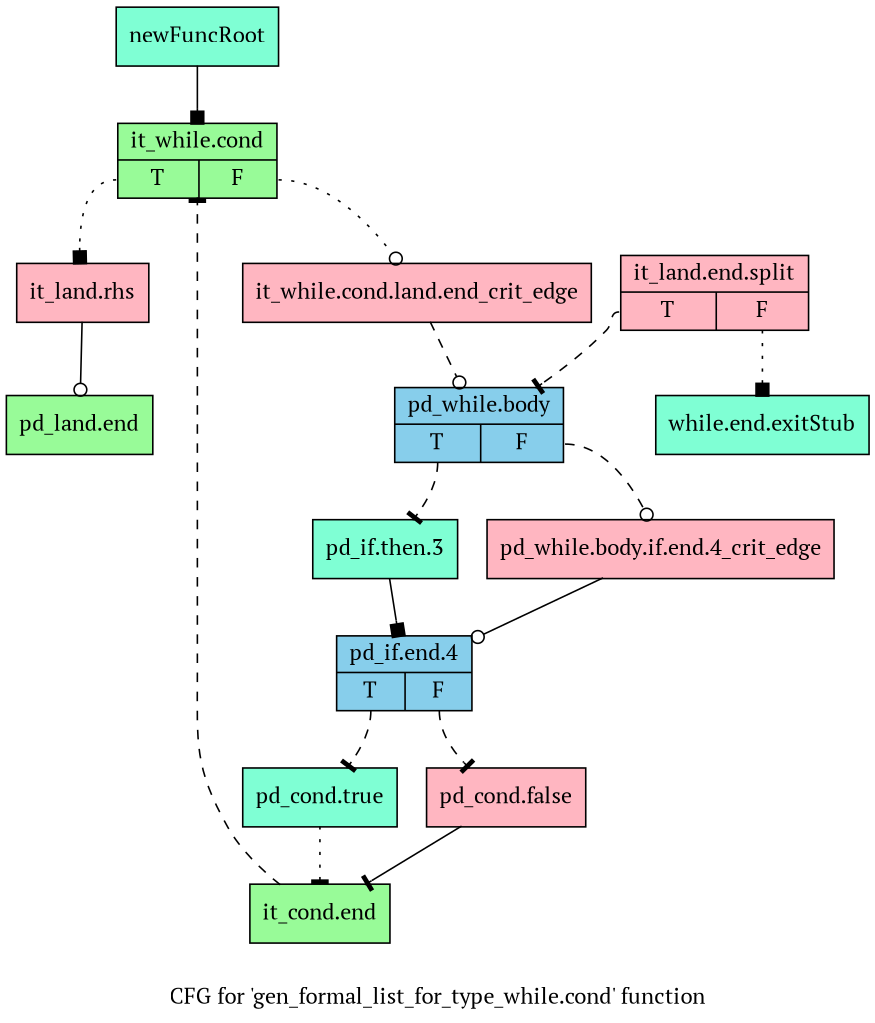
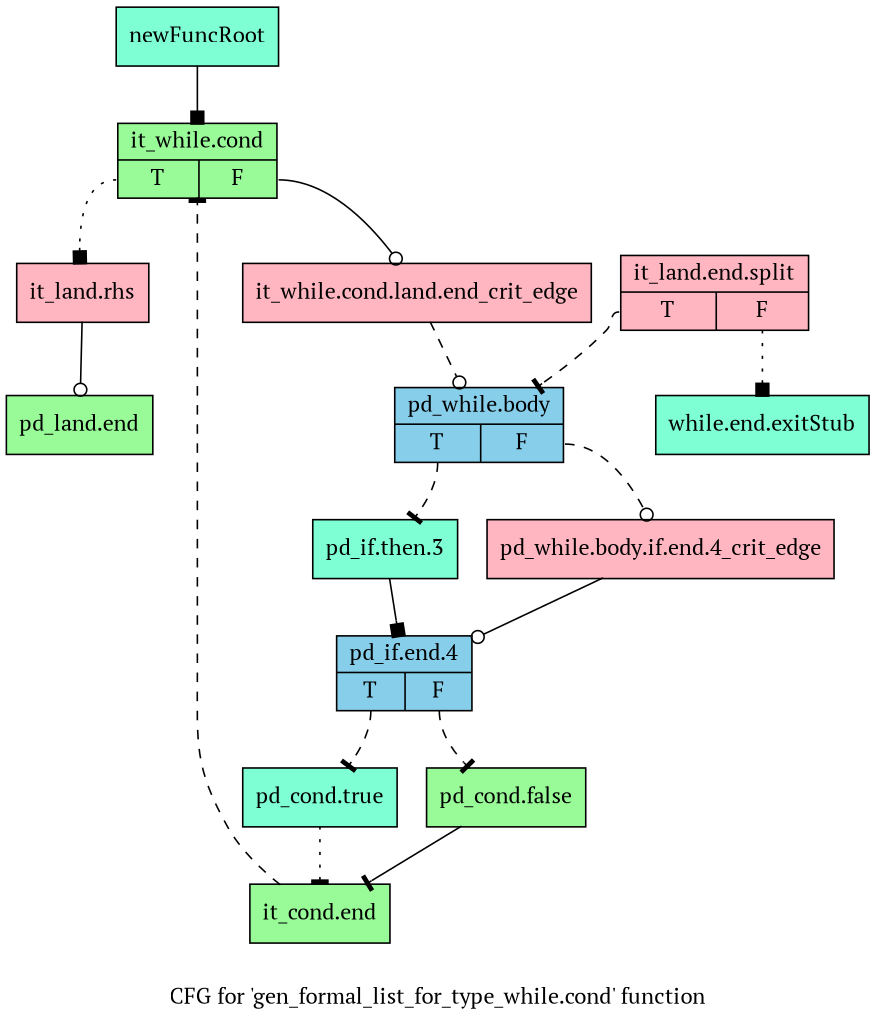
(343, 204) -> (343, 204)
(506, 797) -> (506, 797)
